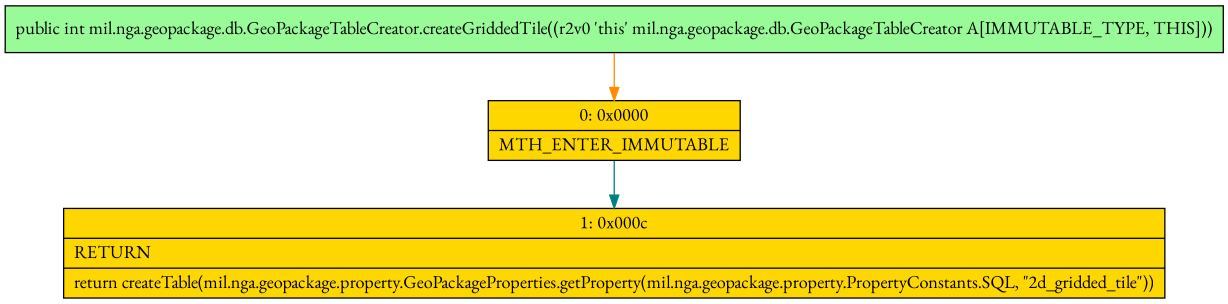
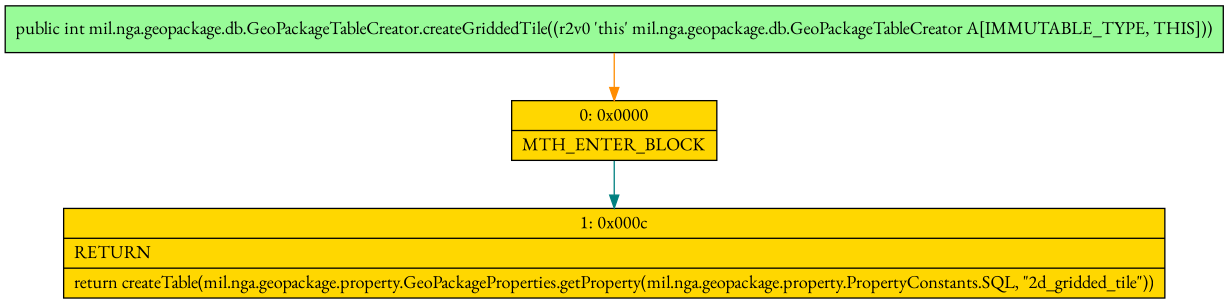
(614, 145) -> (614, 145)
